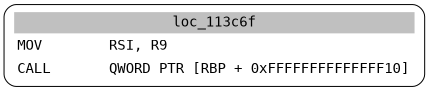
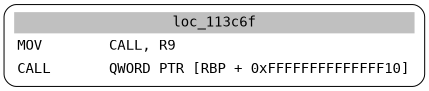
(93, 46) -> (97, 46)
